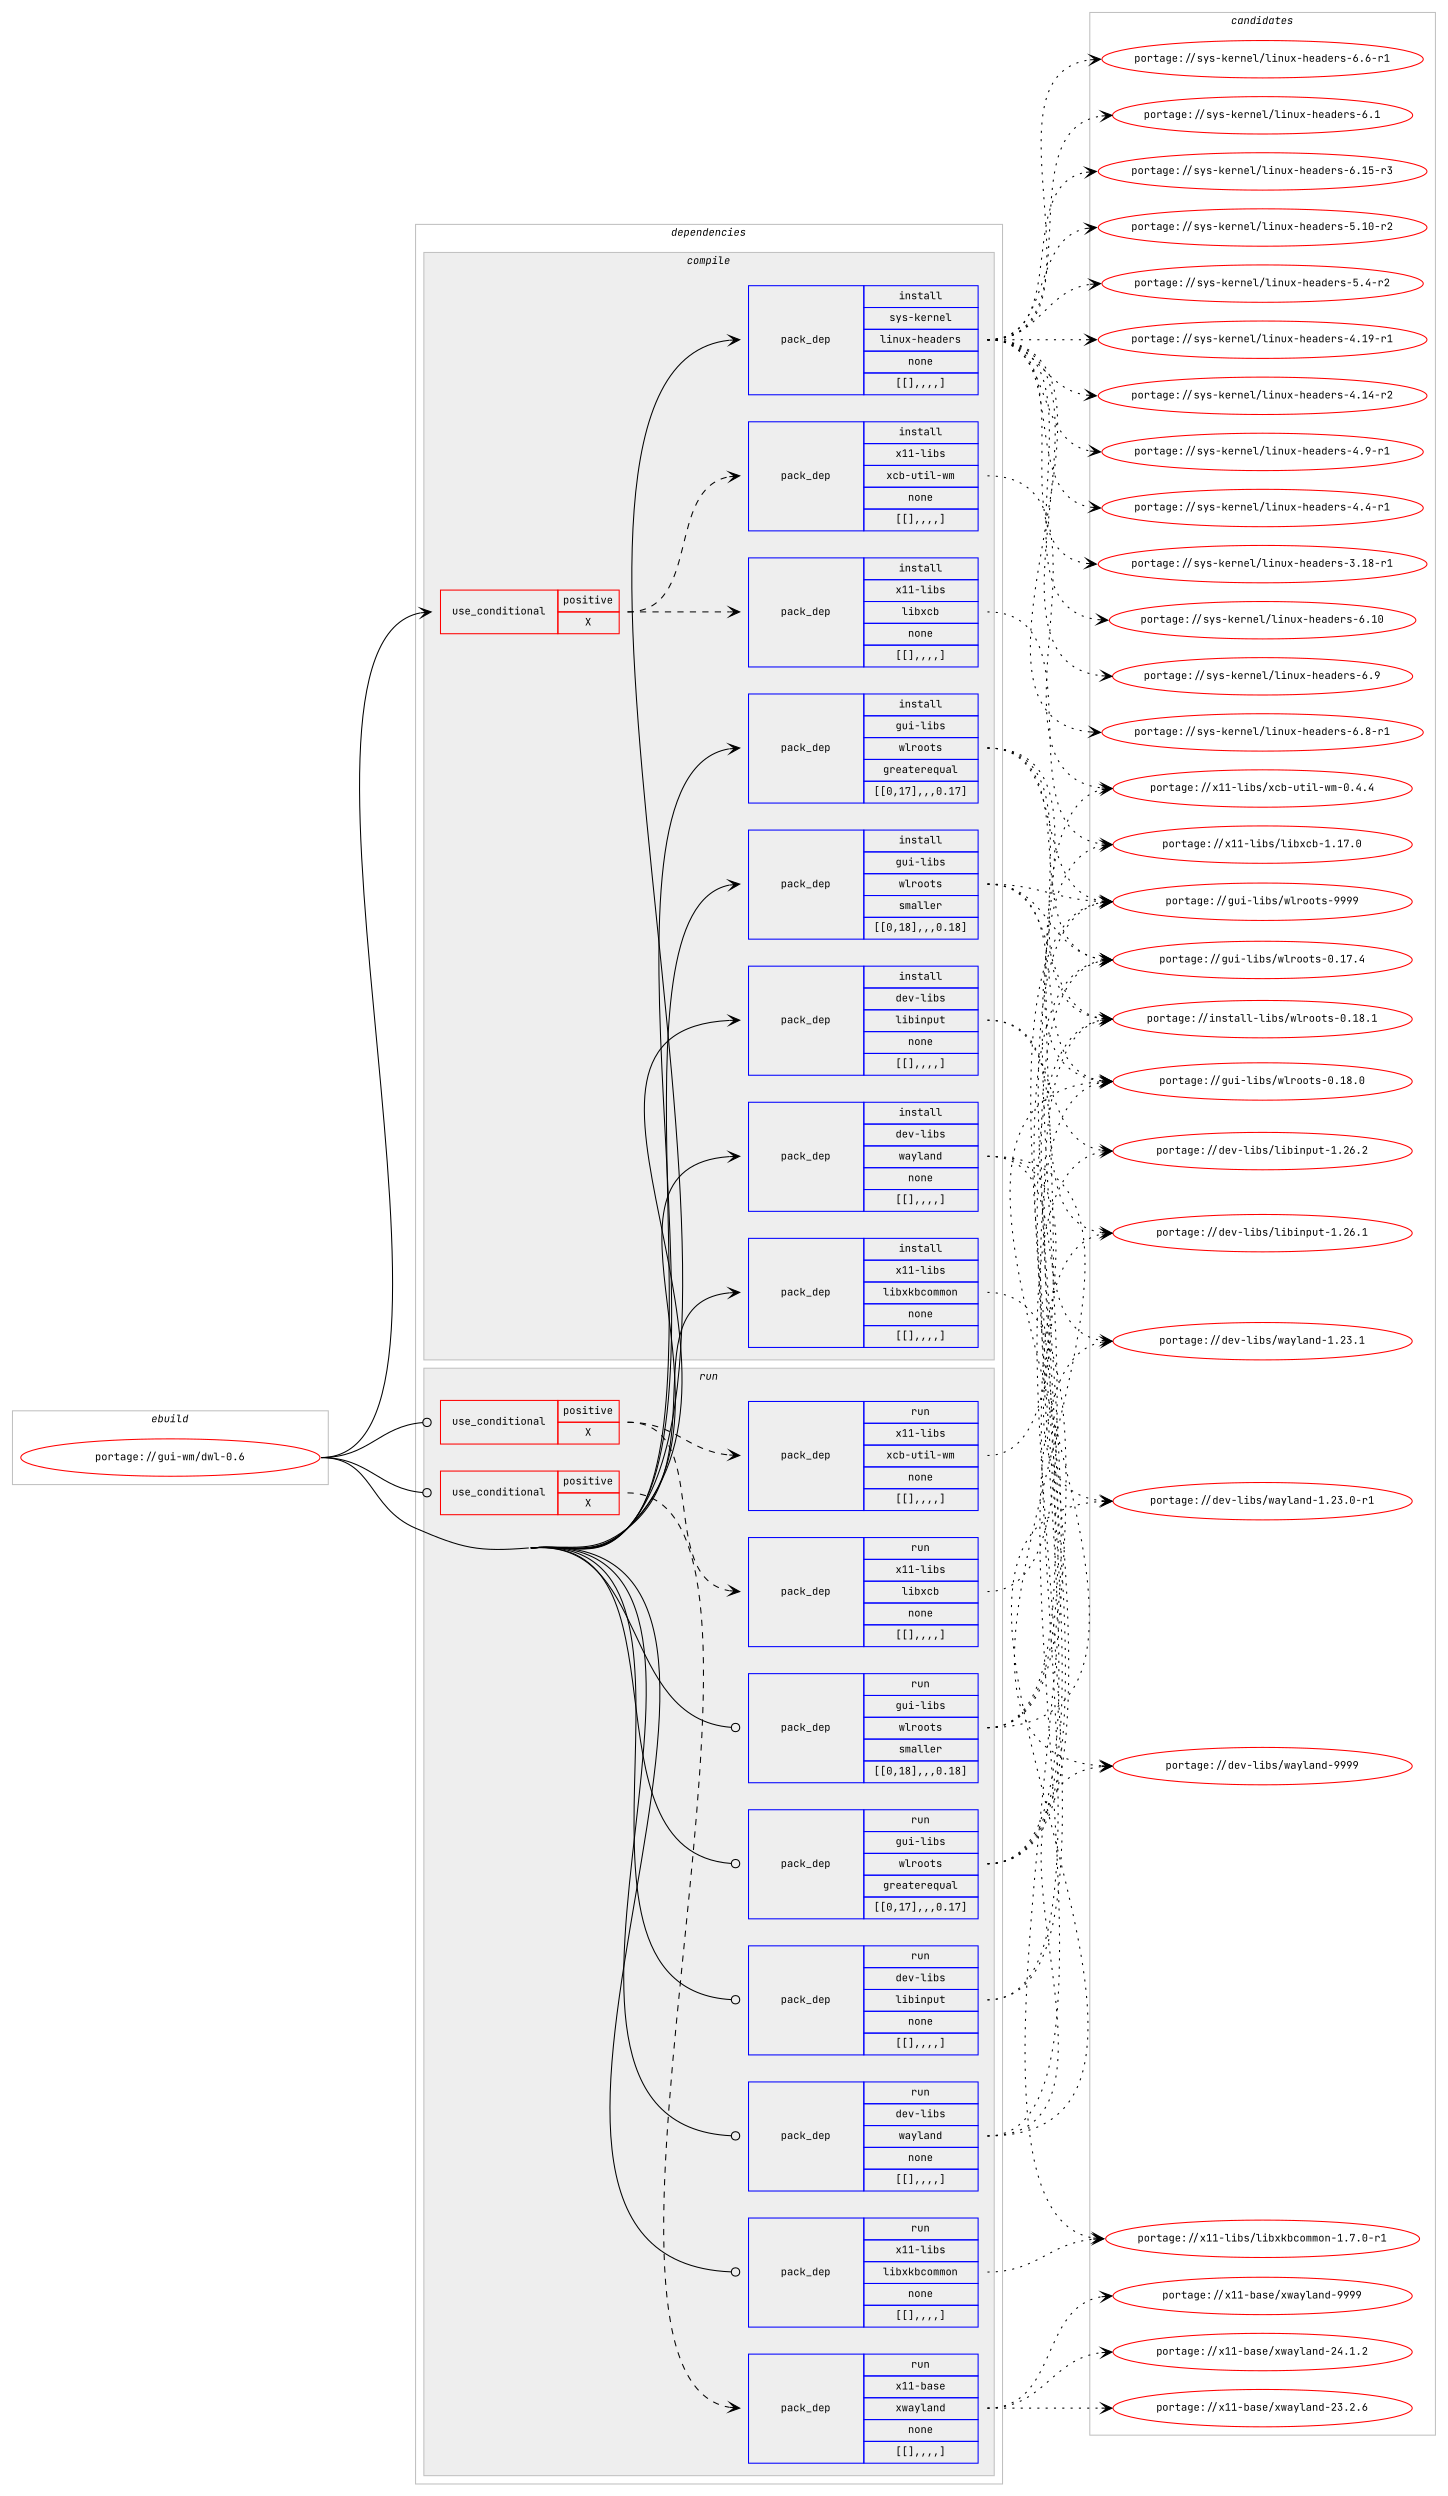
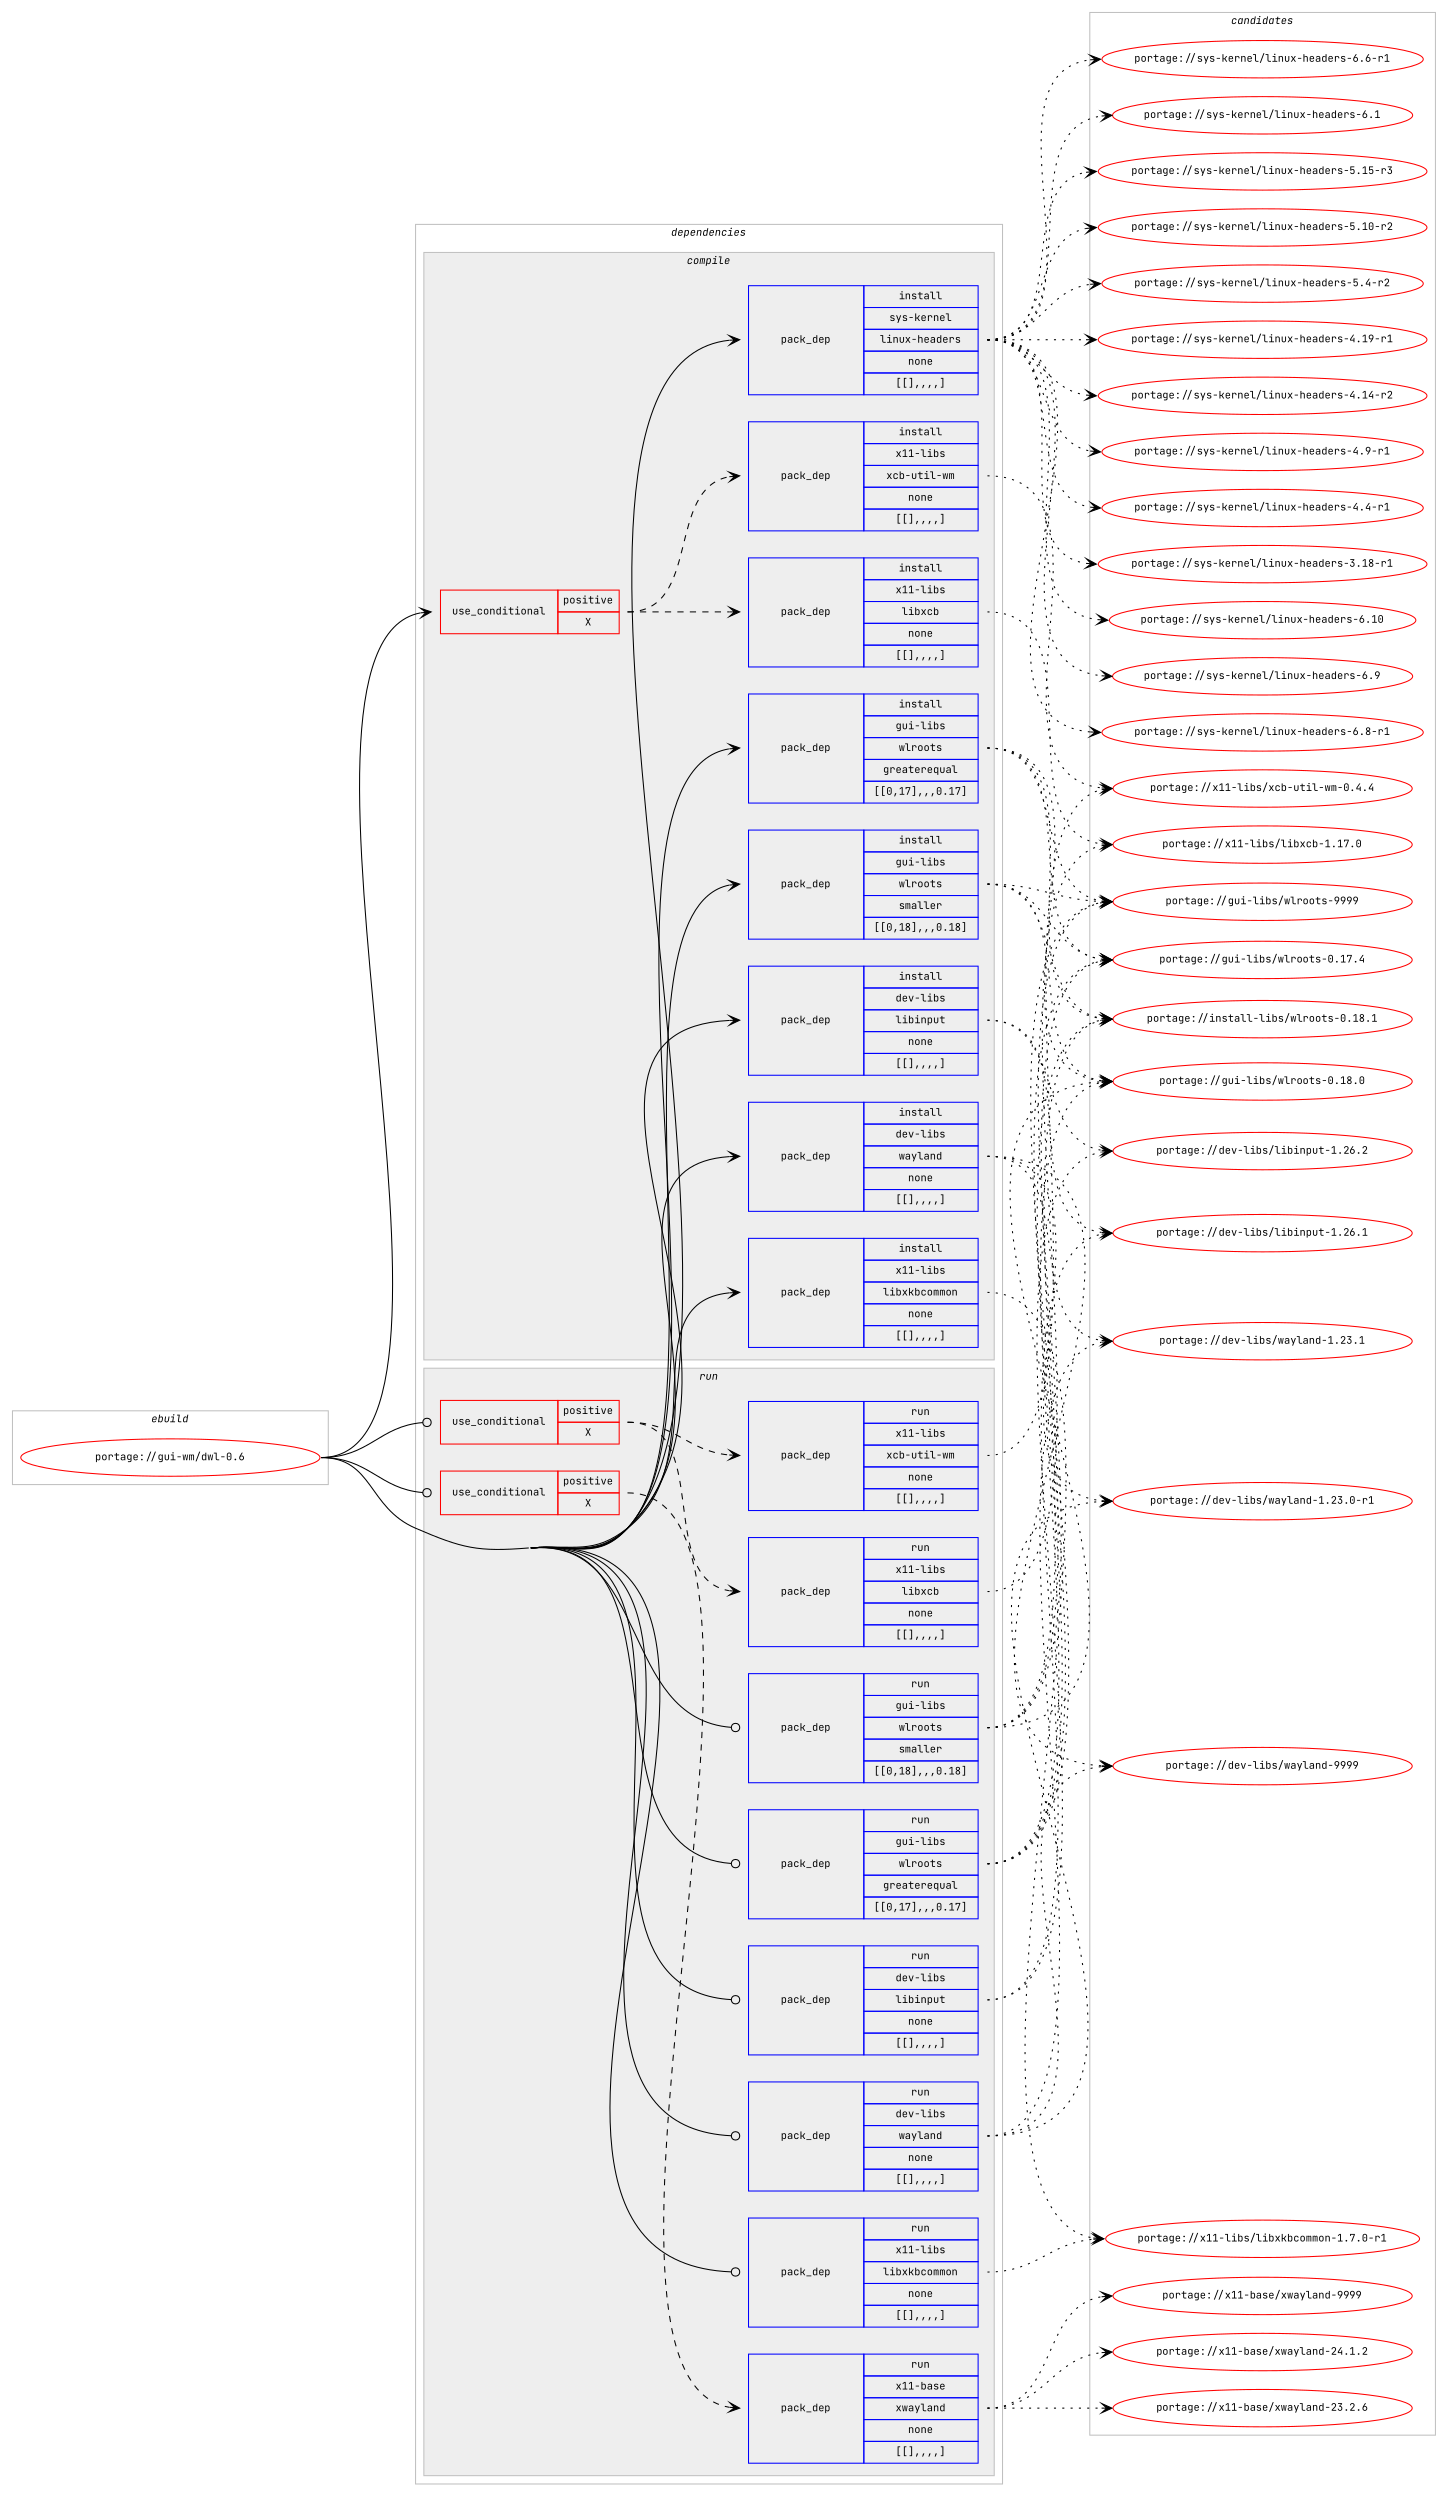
(1263, 171) -> (1263, 171)
